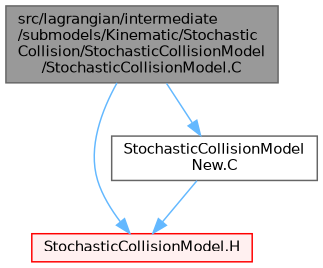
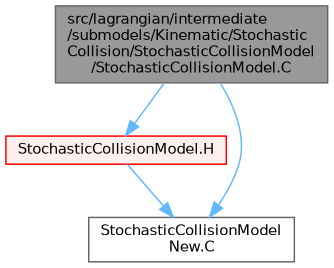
(180, 201) -> (145, 185)
